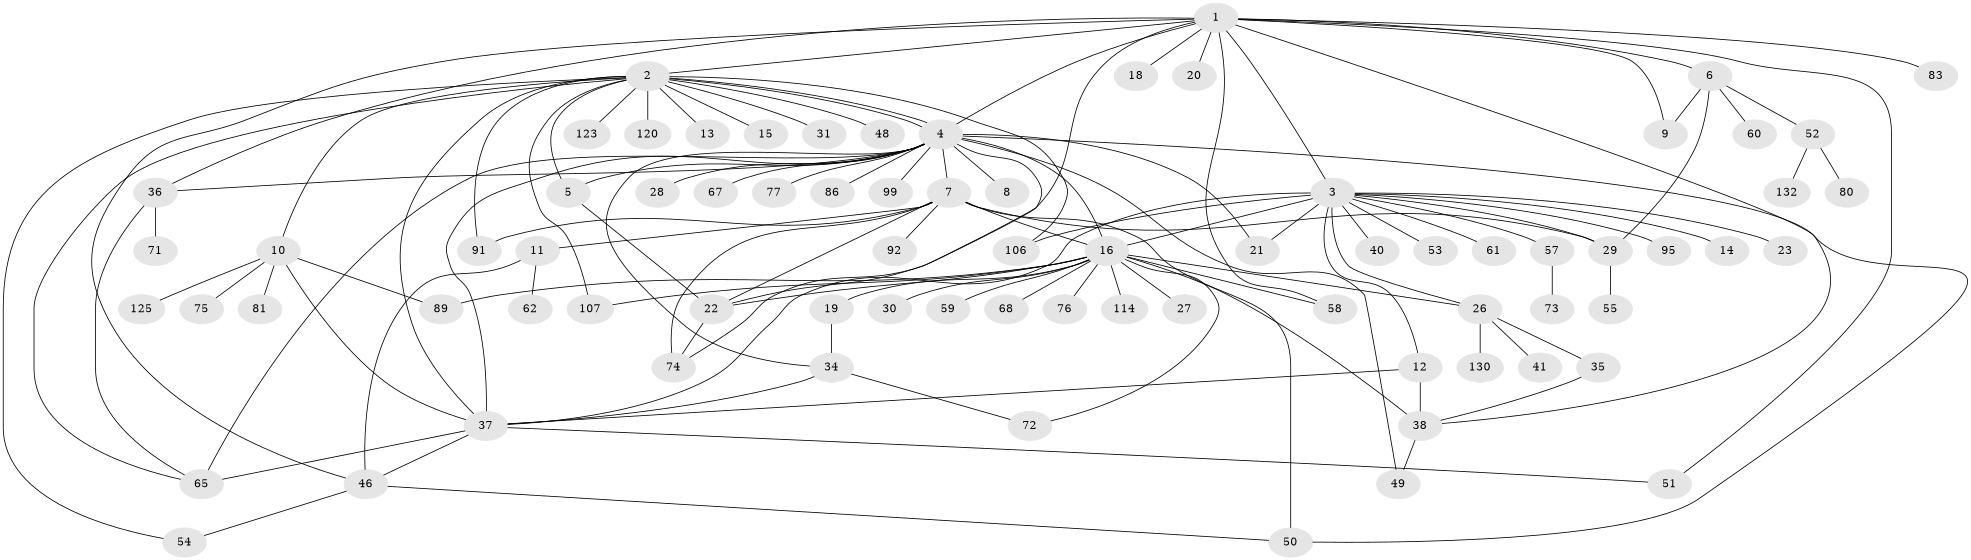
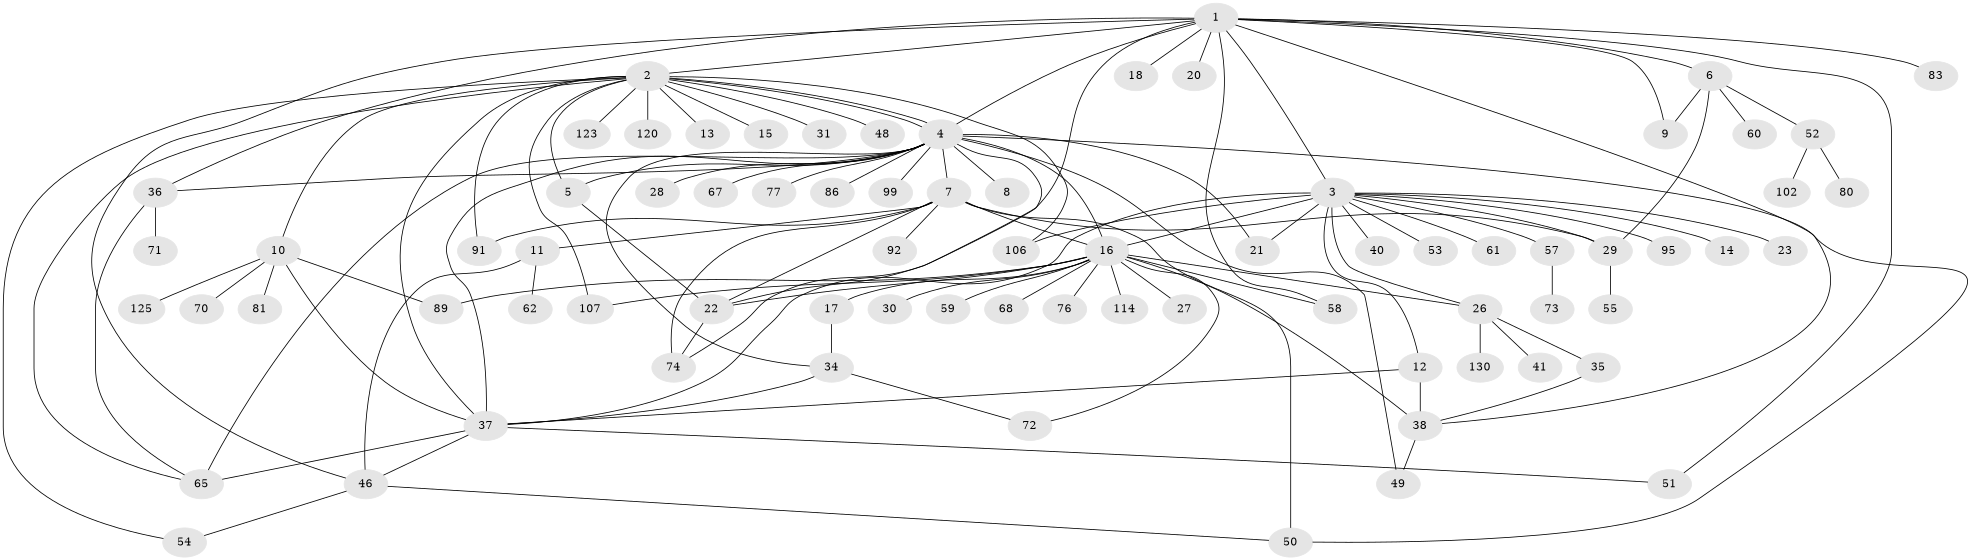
(1787, 193) -> (1787, 193)
(202, 309) -> (202, 309)
(832, 309) -> (832, 309)
